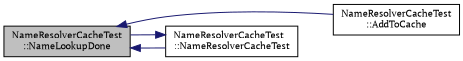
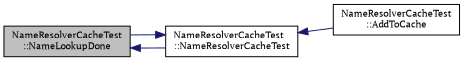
(229, 12) -> (320, 30)
